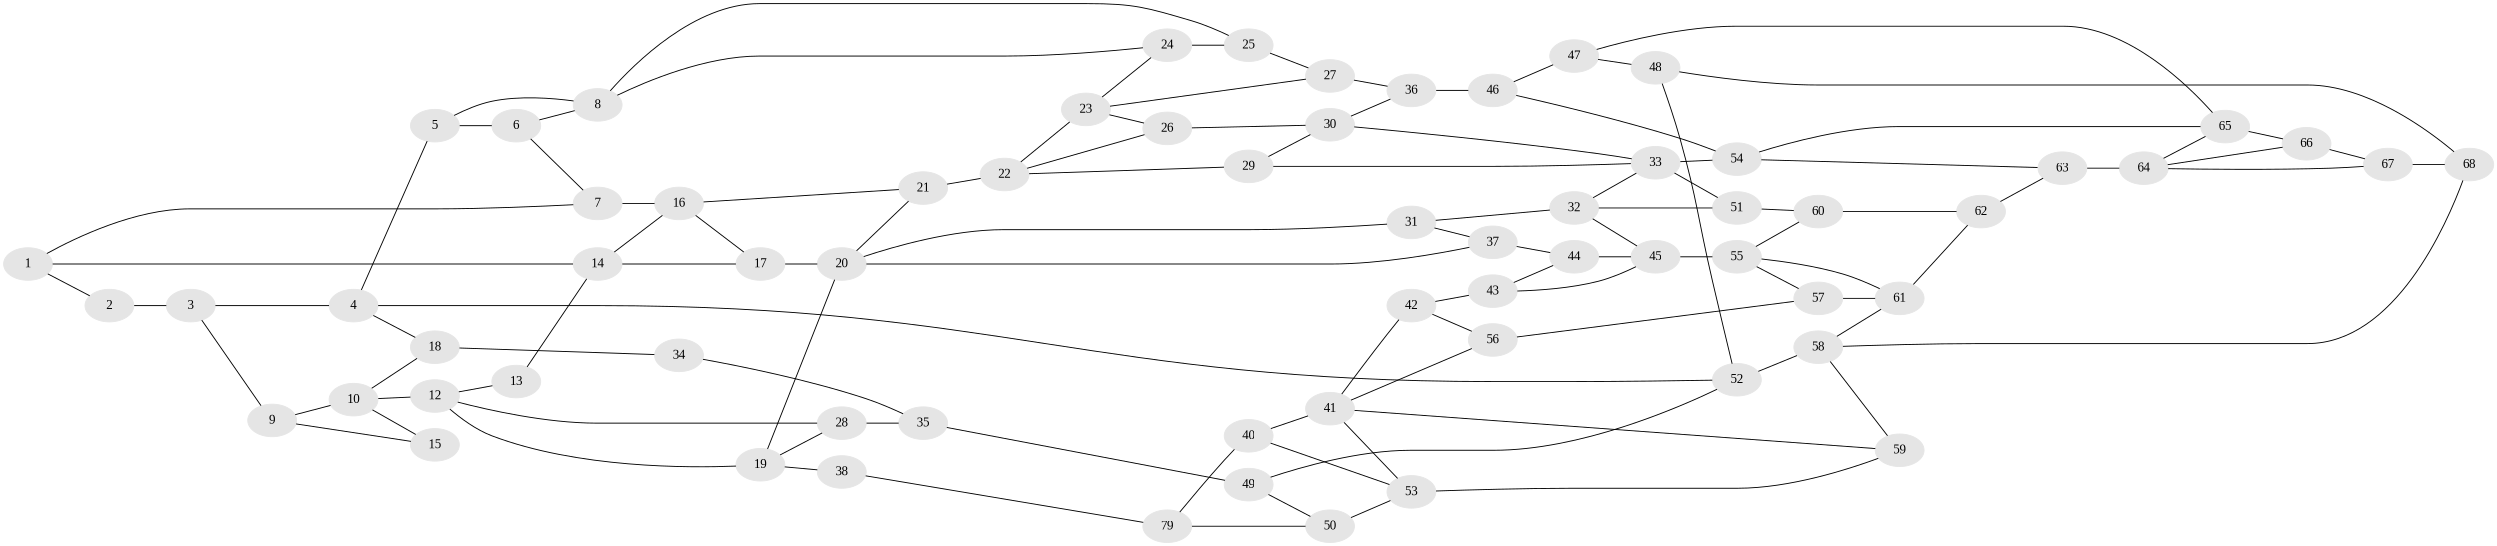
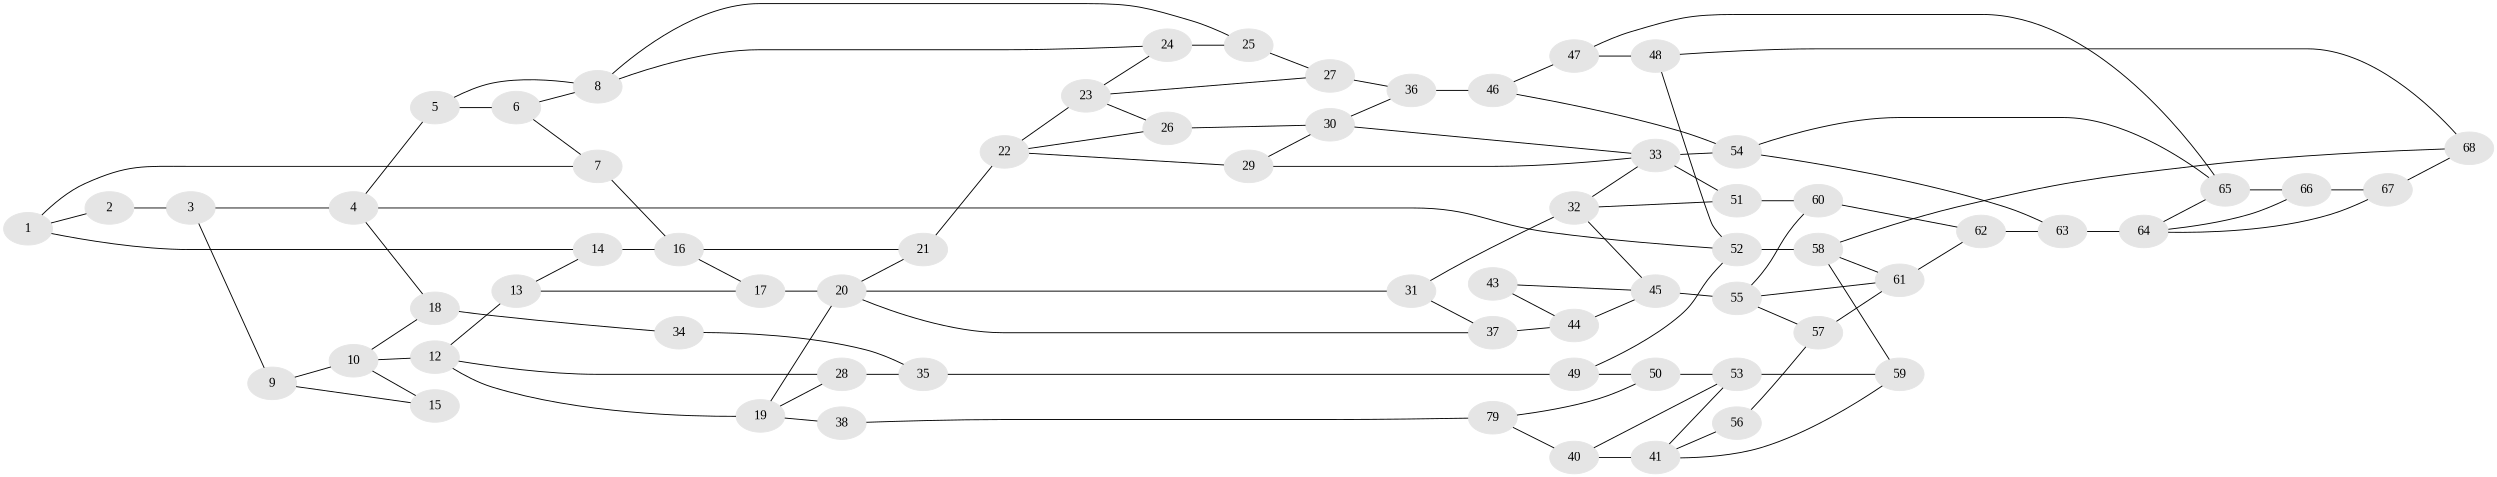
(679, 264) -> (638, 291)
(1411, 306) -> none
